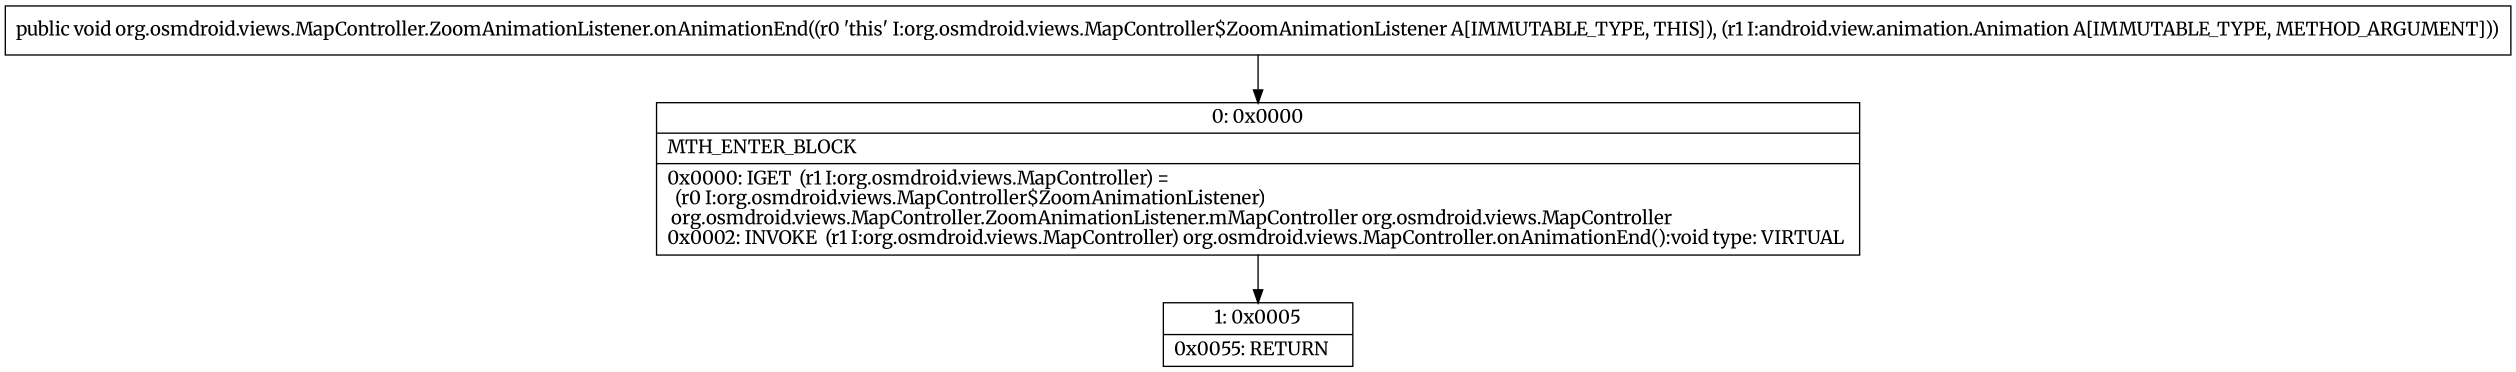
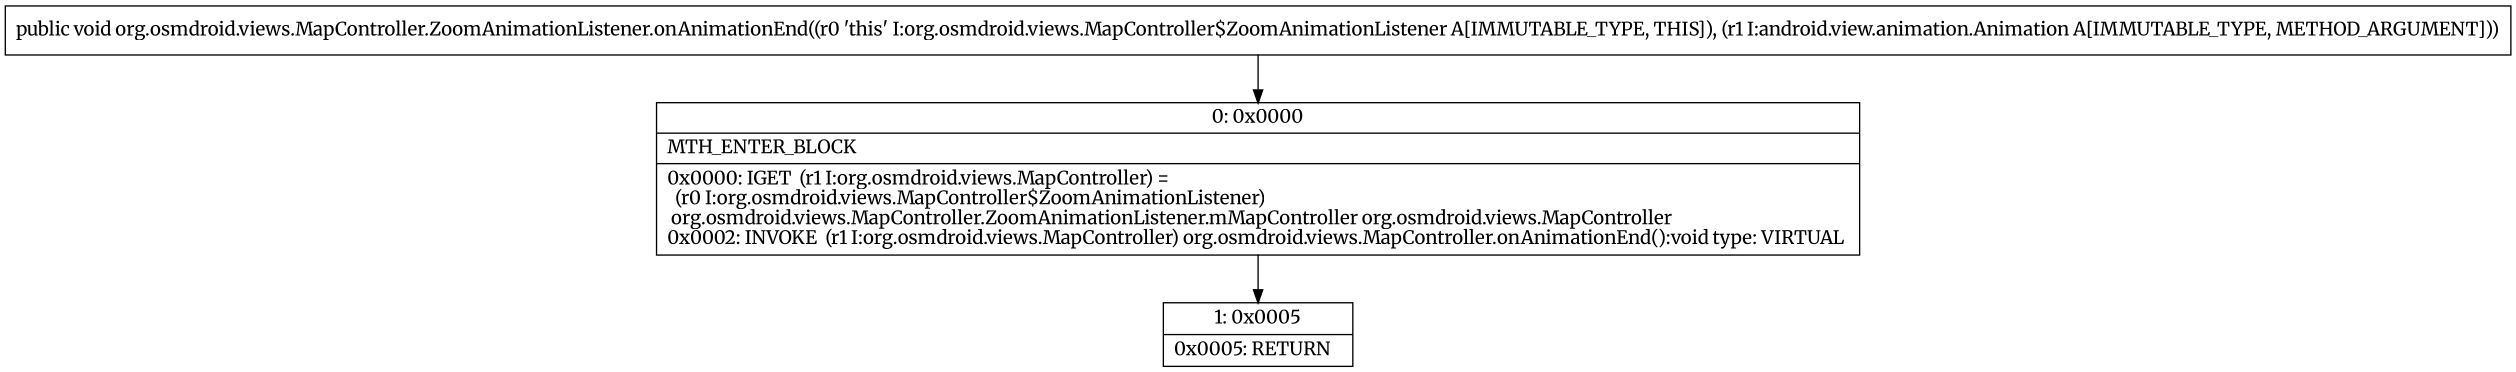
(1257, 350) -> (1258, 350)
